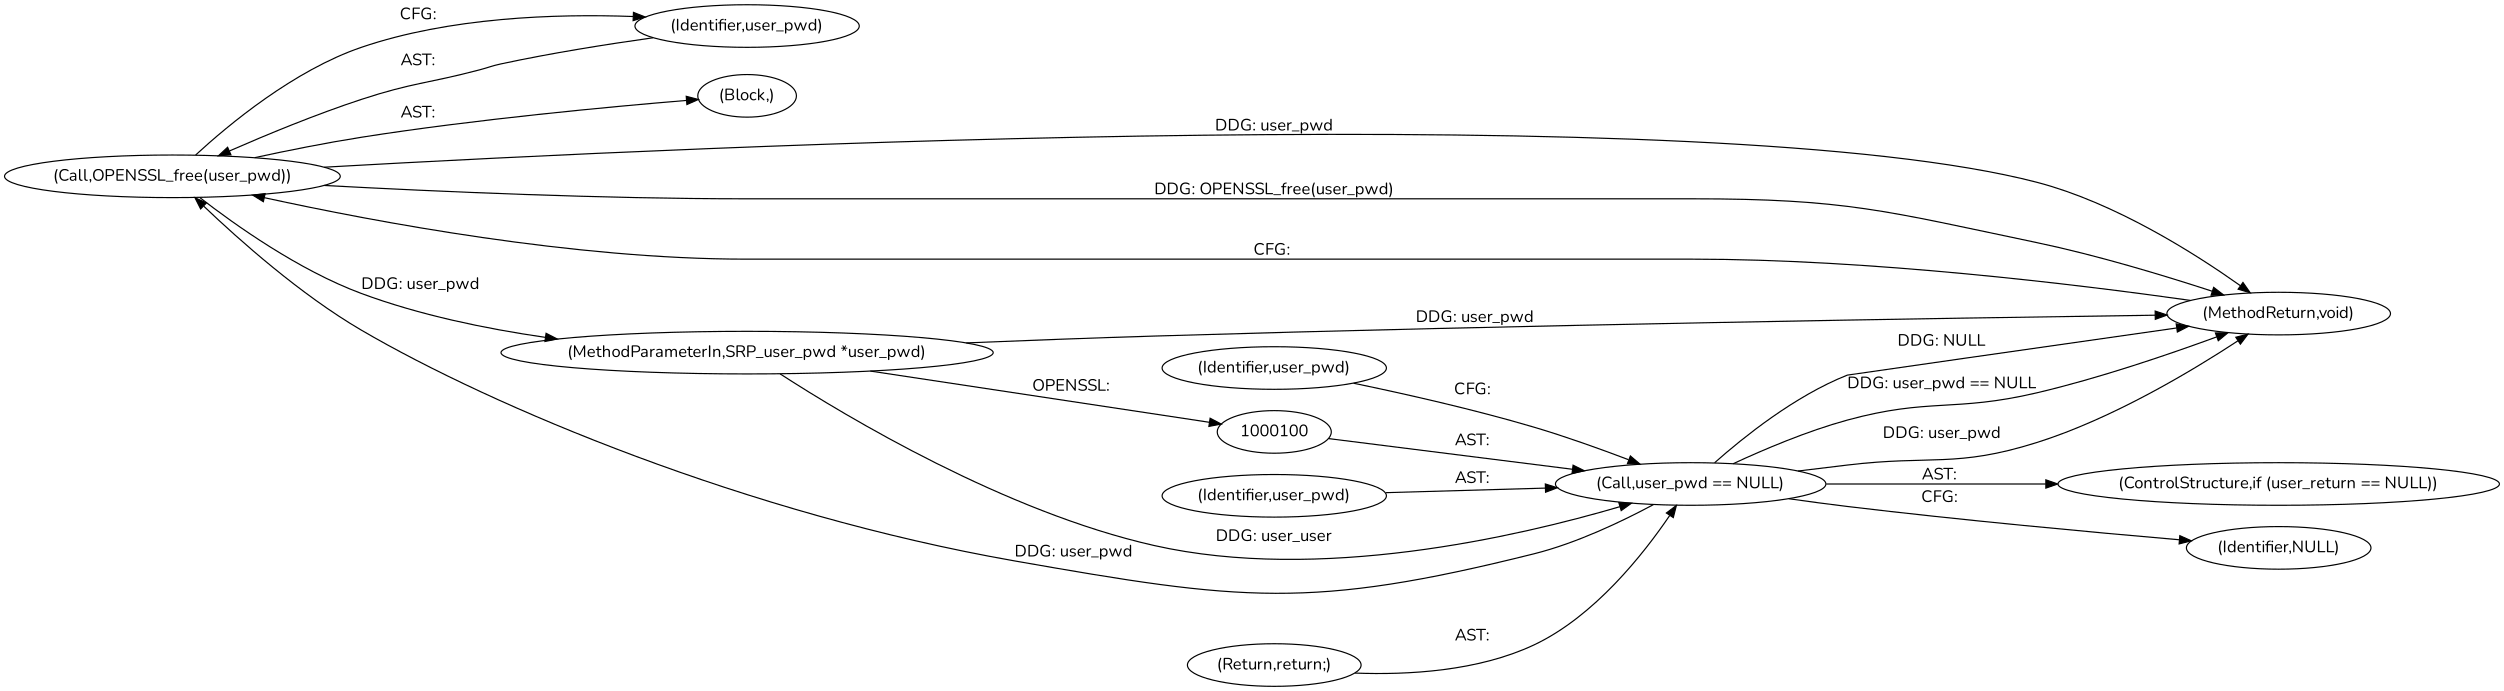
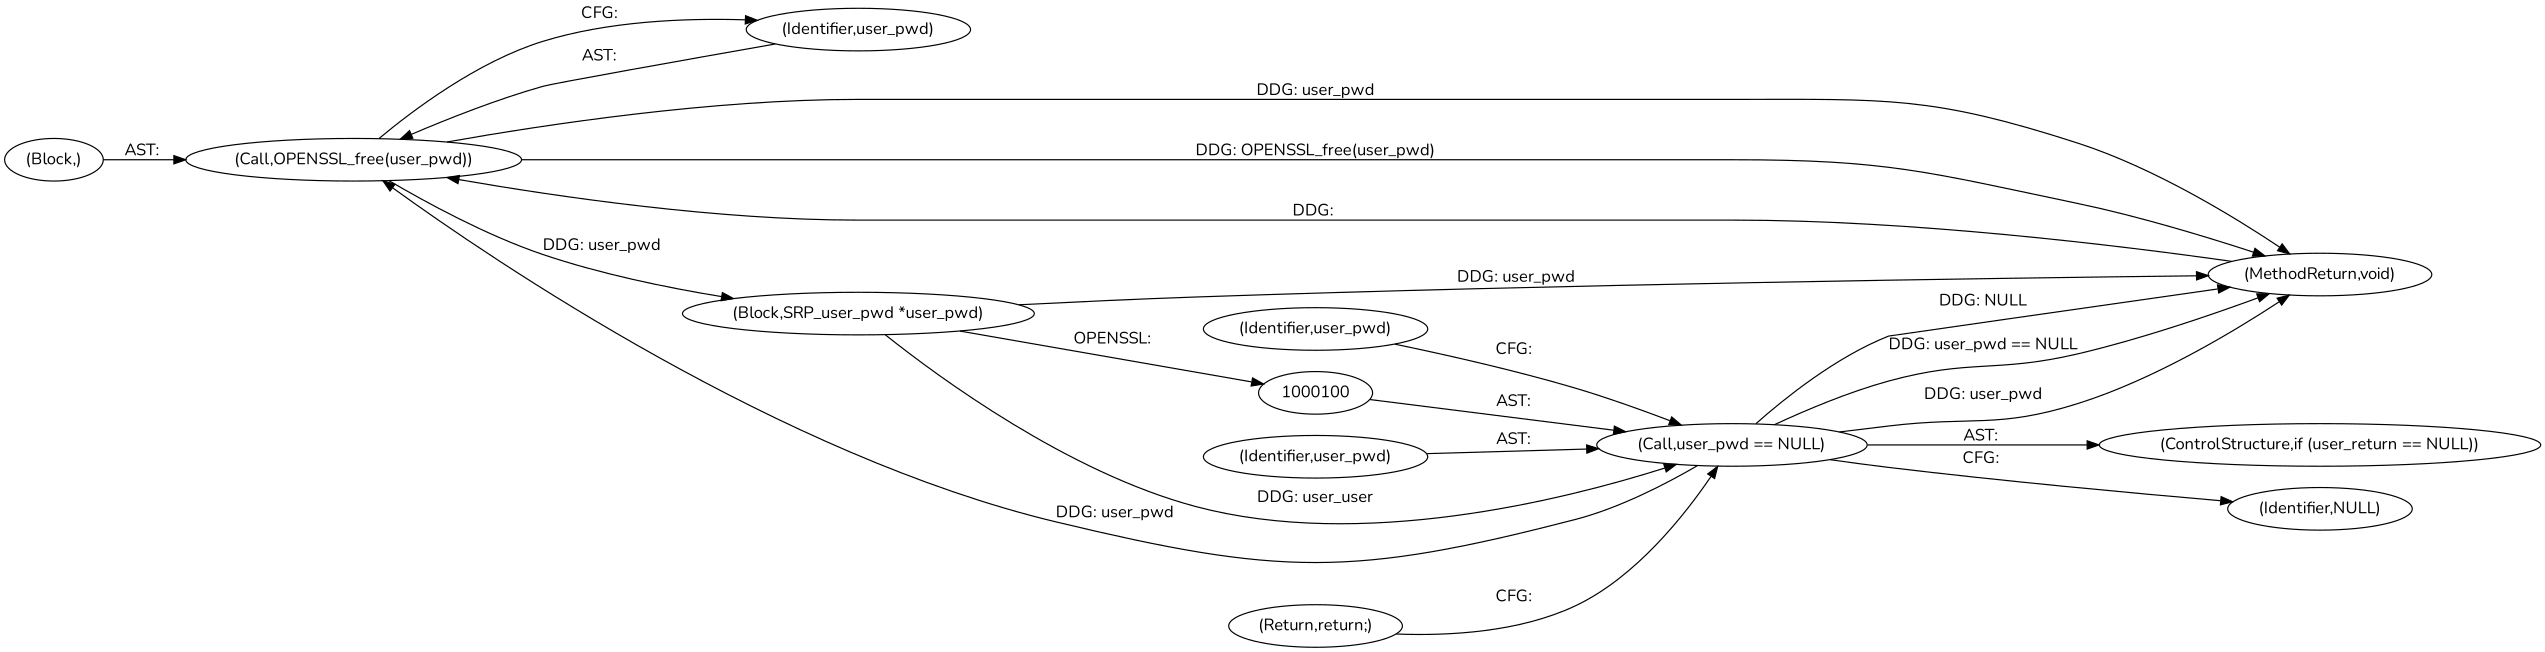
(470, 122) -> (139, 160)
(1274, 250) -> (1316, 211)
(747, 353) -> (858, 314)
(1475, 636) -> (1516, 597)
